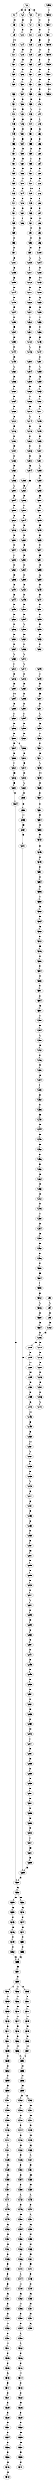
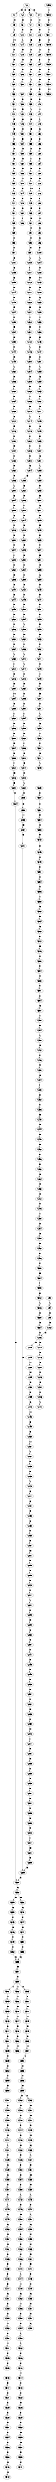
none -> (22, 39)
none -> (13, 89)
(22, 89) -> none
none -> (29, 356)
(29, 481) -> (27, 475)
none -> (39, 659)
(18, 743) -> (23, 743)
(39, 778) -> none
(30, 1352) -> none
(19, 2056) -> none
(7, 2095) -> none
(7, 2373) -> none
